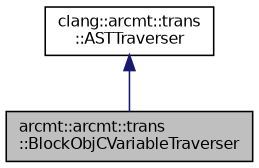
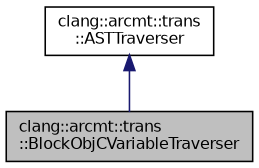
(129, 136) -> (129, 136)
